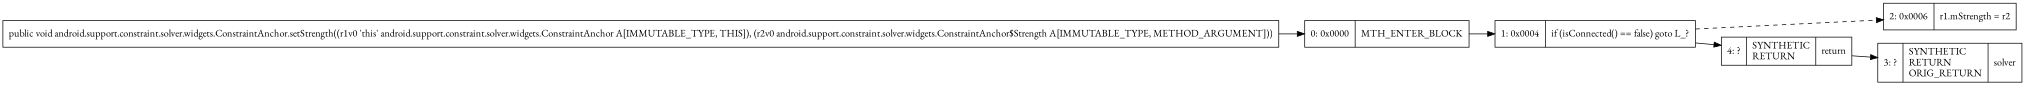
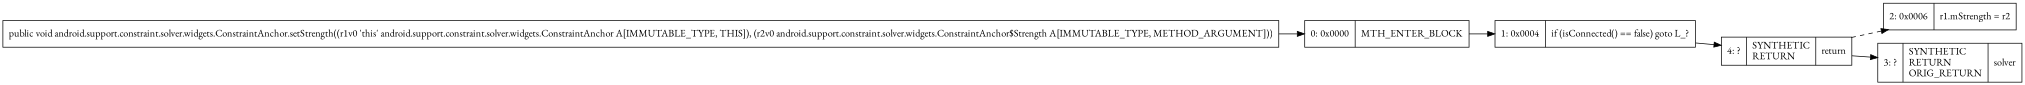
(1786, 25) -> (1866, 34)
